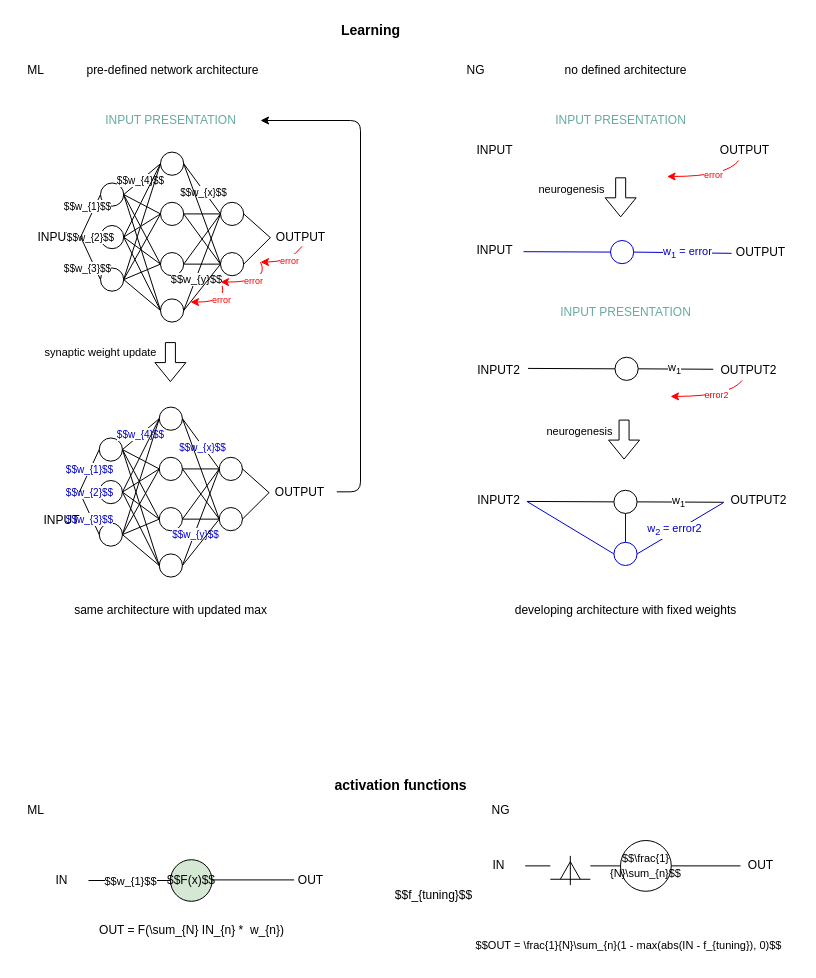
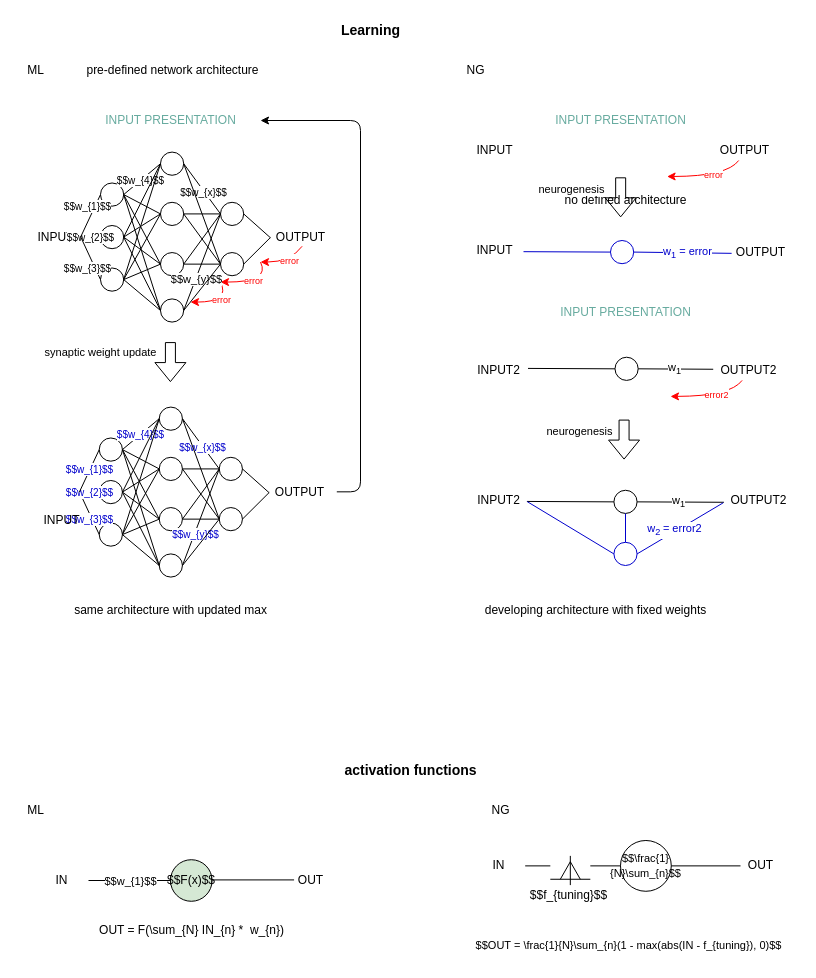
(626, 71) -> (626, 201)
(626, 611) -> (596, 611)
(401, 786) -> (411, 771)
(433, 895) -> (568, 895)
